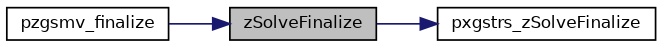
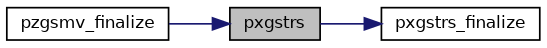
(303, 24) -> (275, 24)
(547, 24) -> (461, 24)
